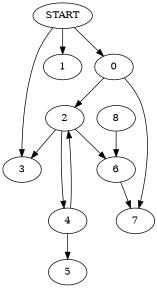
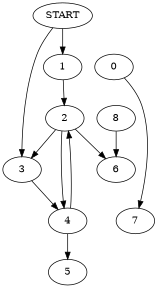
(86, 39) -> none
(92, 90) -> (64, 89)
(124, 192) -> none
none -> (42, 193)
